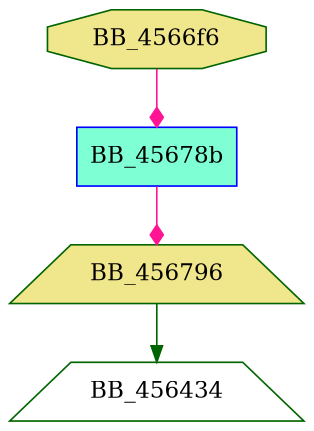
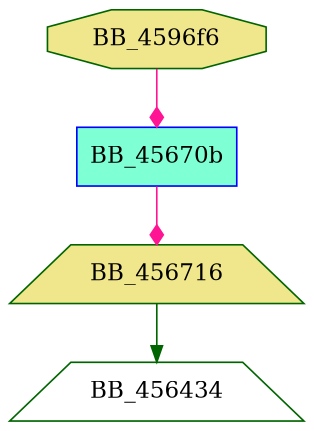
(157, 39) -> (157, 39)
(157, 157) -> (157, 157)
(157, 274) -> (157, 274)
